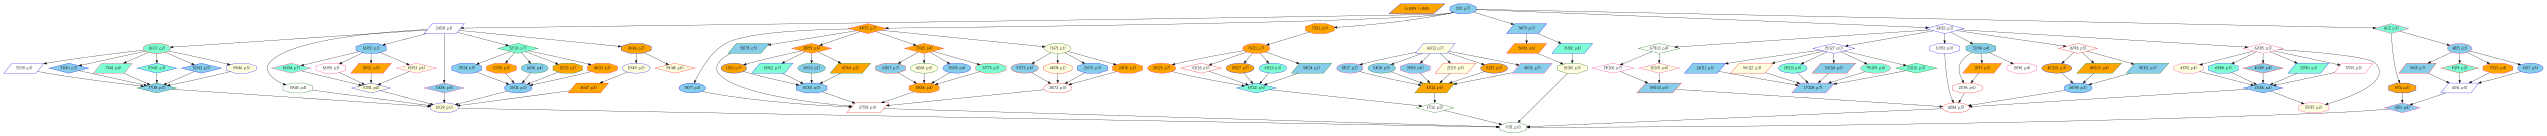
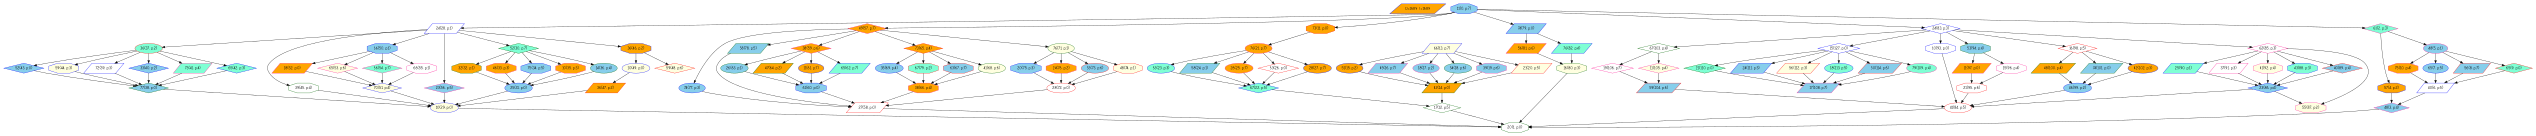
(1960, 64) -> (1993, 77)
(1435, 88) -> (1442, 88)
(1513, 128) -> (1515, 128)
